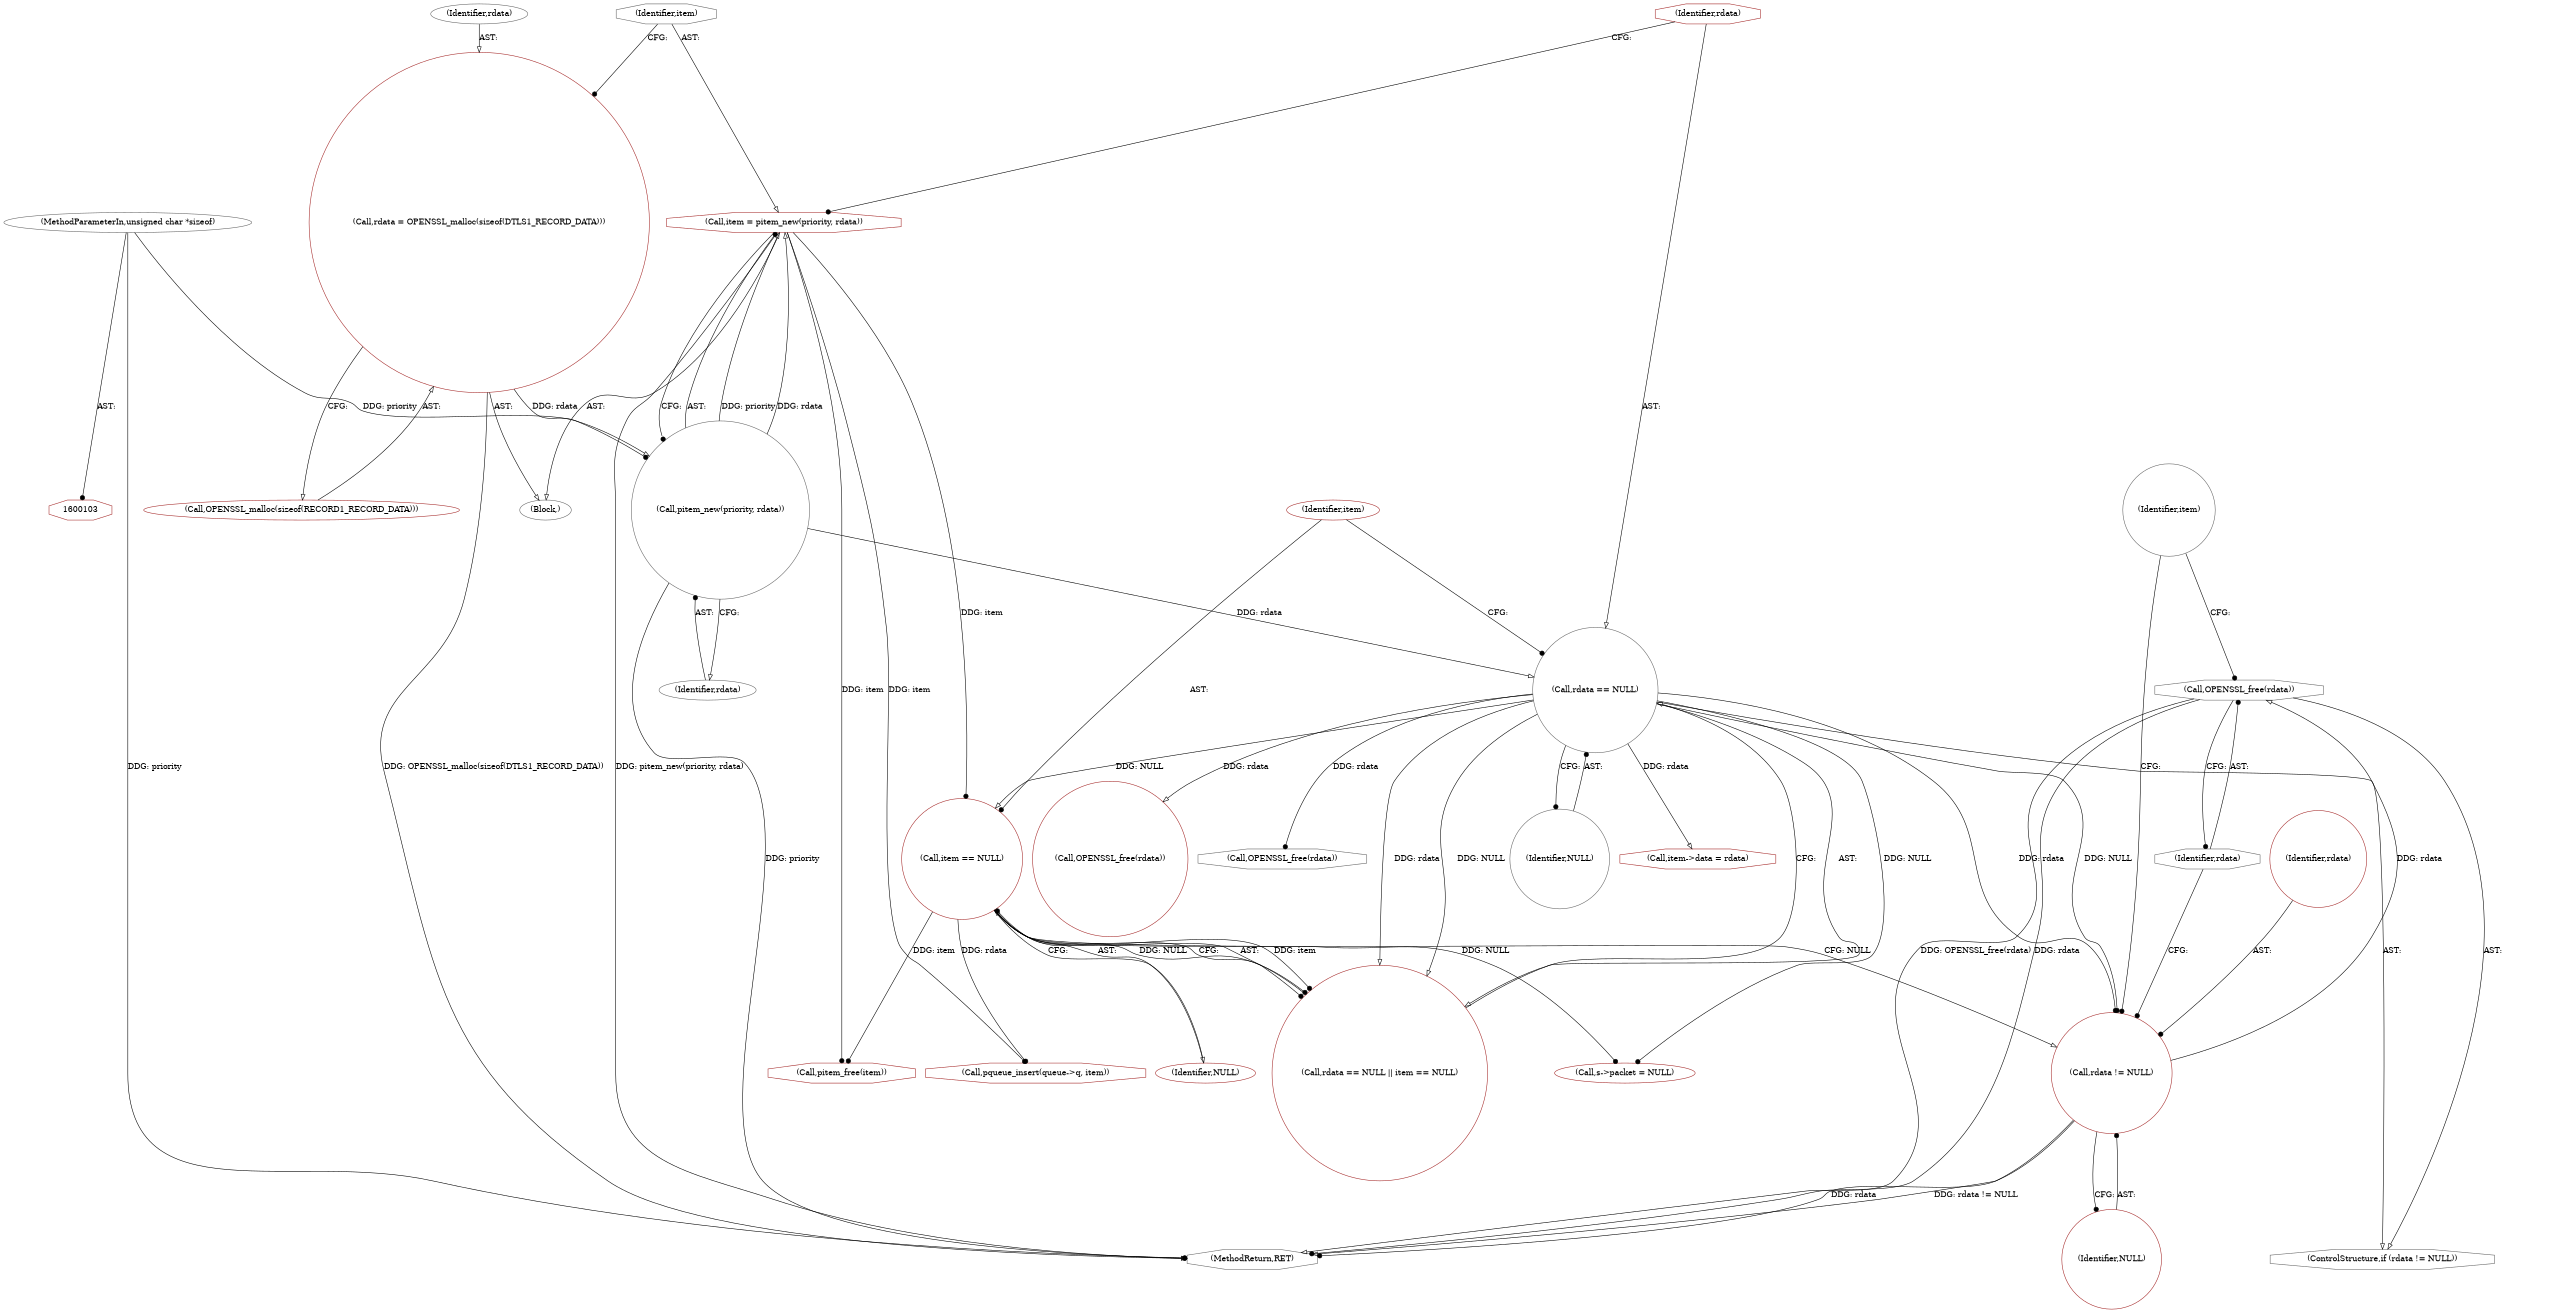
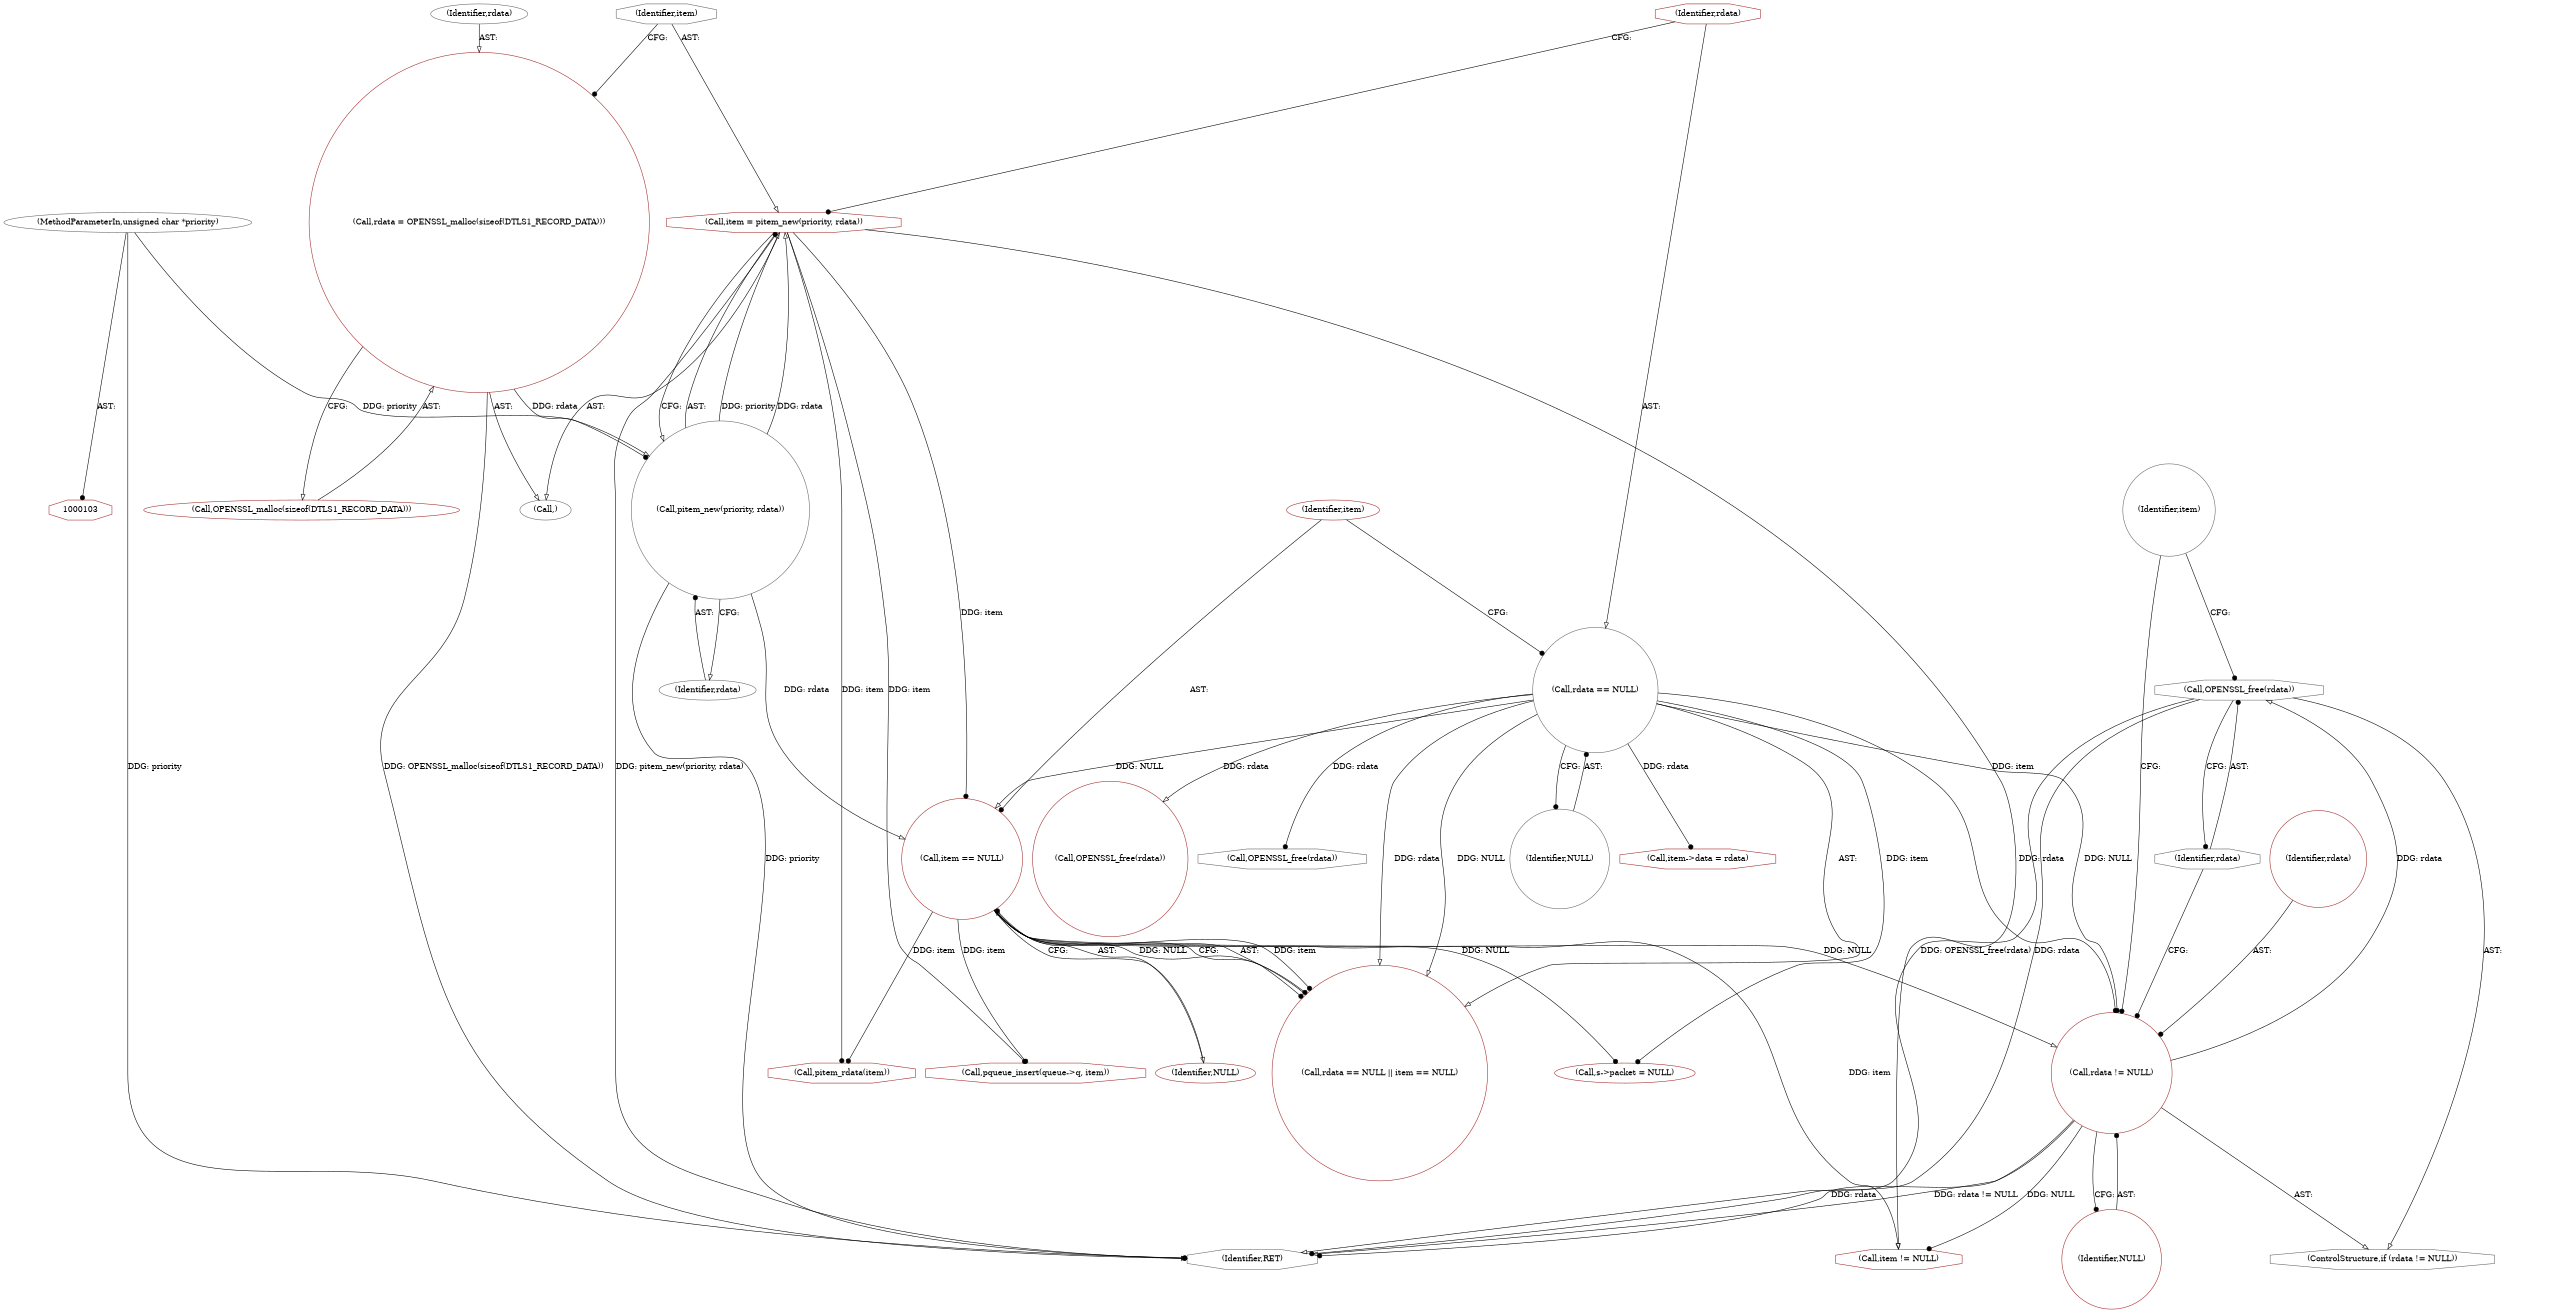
(128, 222) -> (128, 222)
(699, 326) -> (699, 326)
(80, 510) -> (80, 510)
(302, 510) -> (302, 510)
(546, 510) -> (546, 510)
(1168, 602) -> (779, 744)
(2244, 773) -> (2262, 1177)
(1659, 794) -> (1659, 794)
(1908, 859) -> (1908, 859)
(1756, 950) -> none
(984, 951) -> (984, 951)
(1847, 951) -> (1847, 951)
(842, 1073) -> (842, 1073)
(1252, 1259) -> (1252, 1259)
none -> (1899, 1259)
